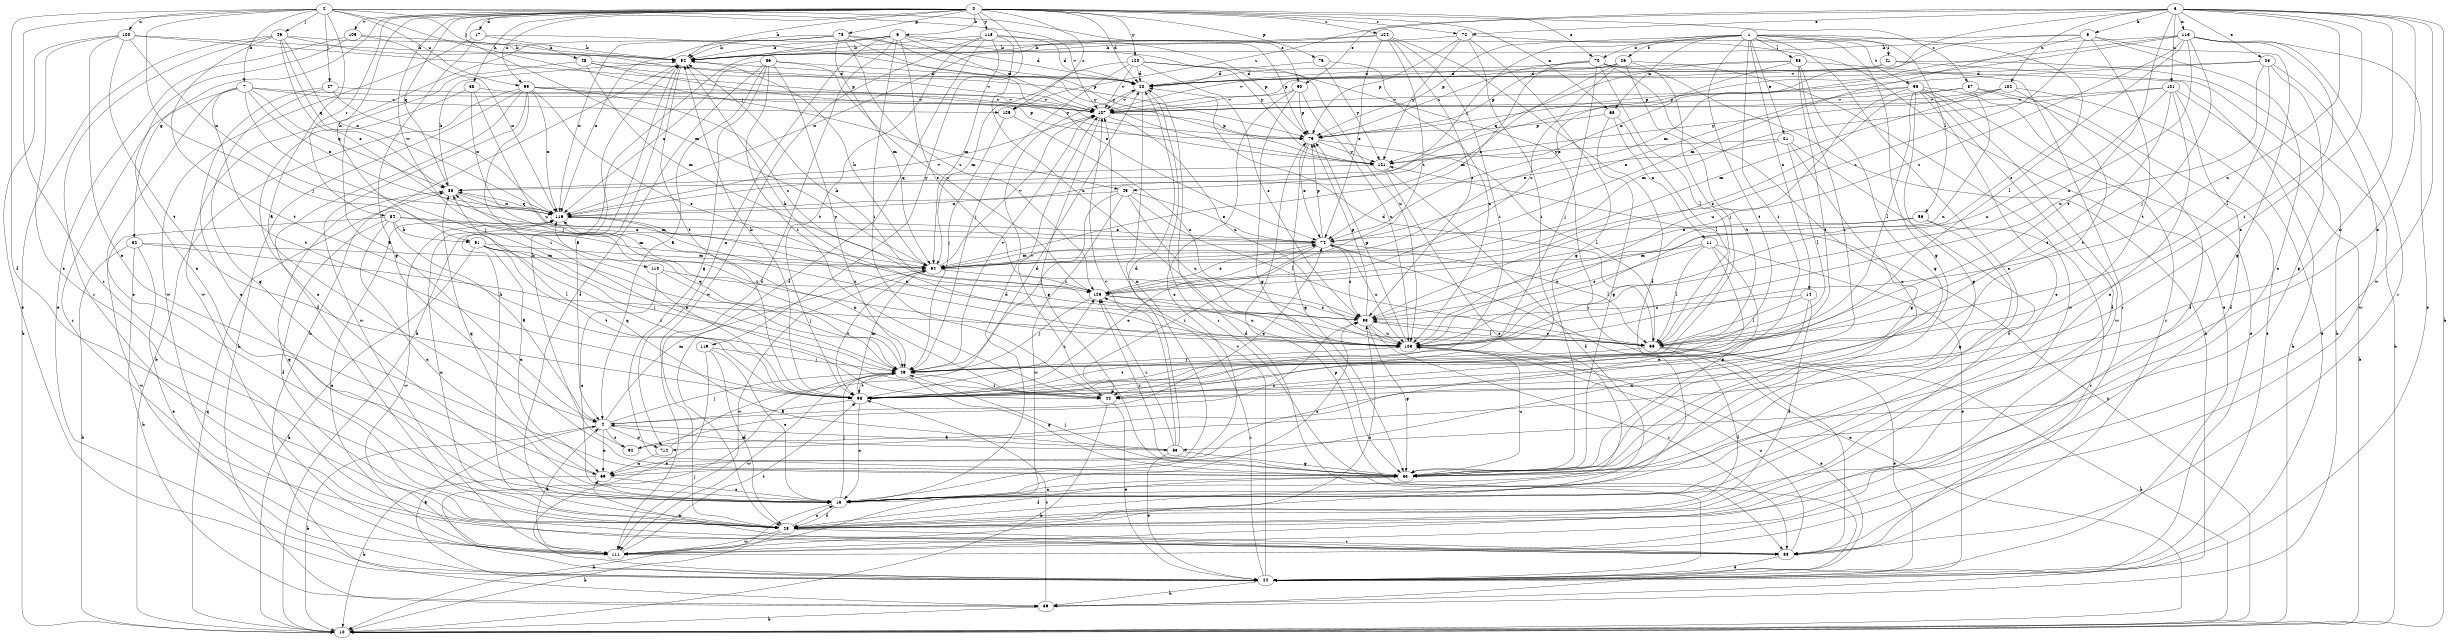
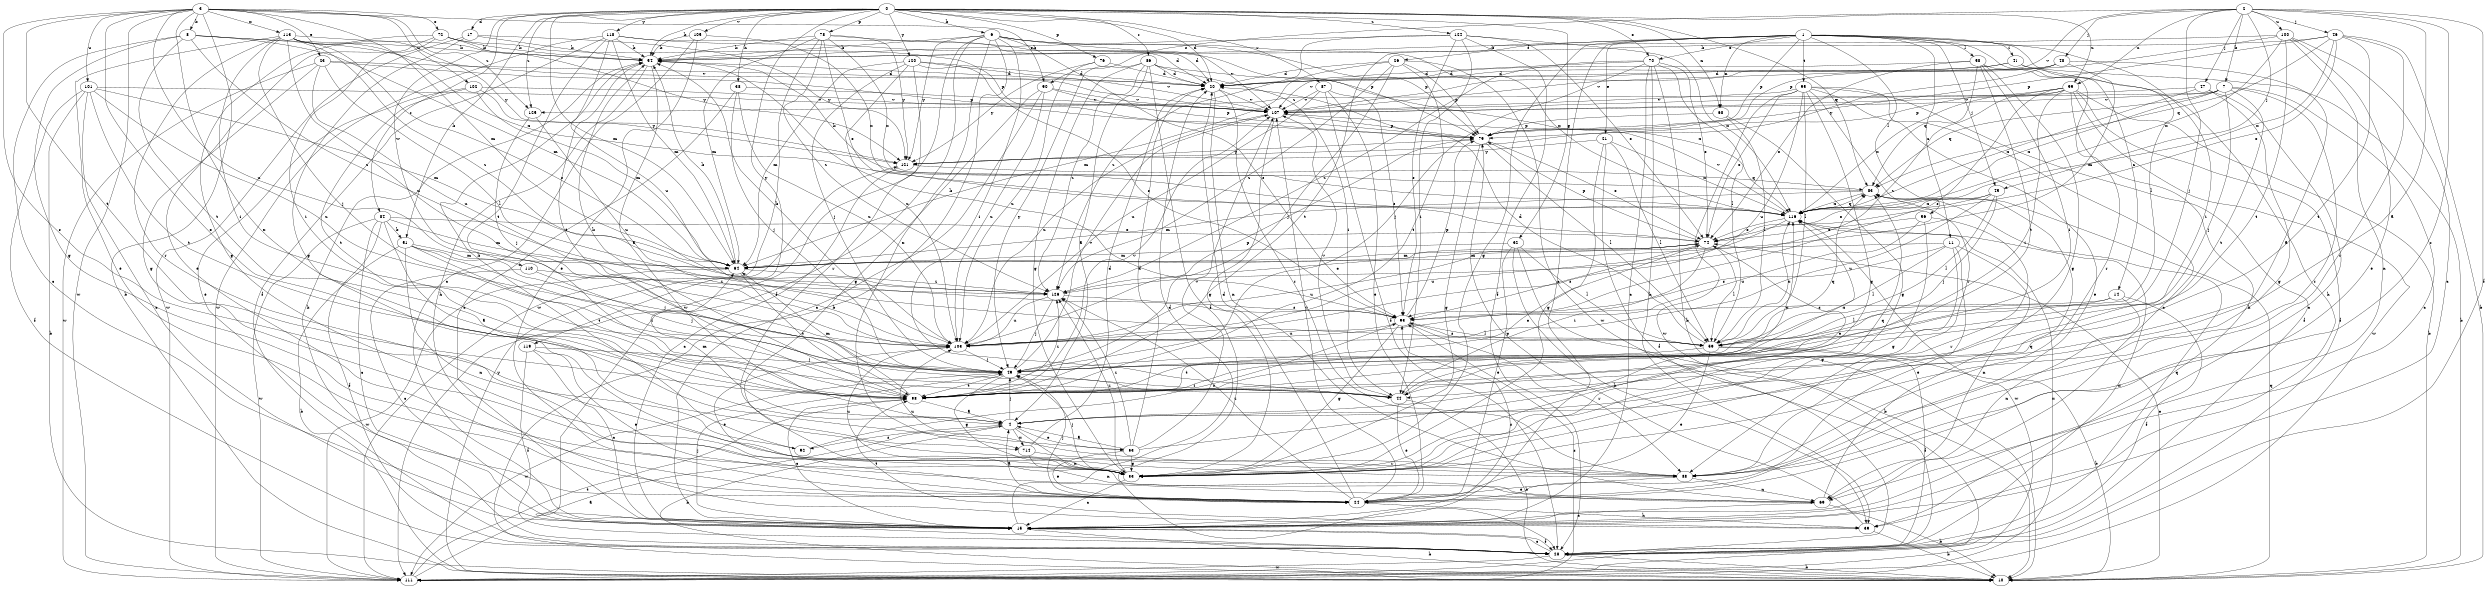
(1301, 18) -> (1027, 21)
(1460, 90) -> (1352, 160)
(1653, 181) -> (1935, 84)
(1012, 193) -> (1093, 270)
(1038, 481) -> (718, 296)
(1171, 484) -> none
(1417, 489) -> none
(1285, 541) -> (1322, 463)
